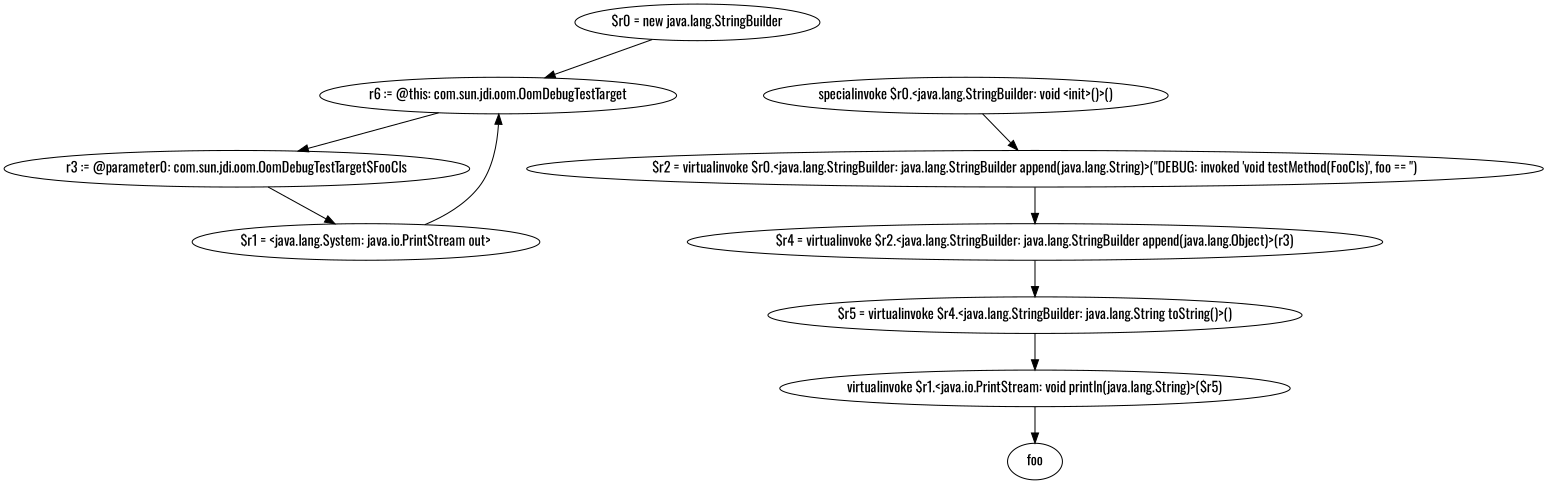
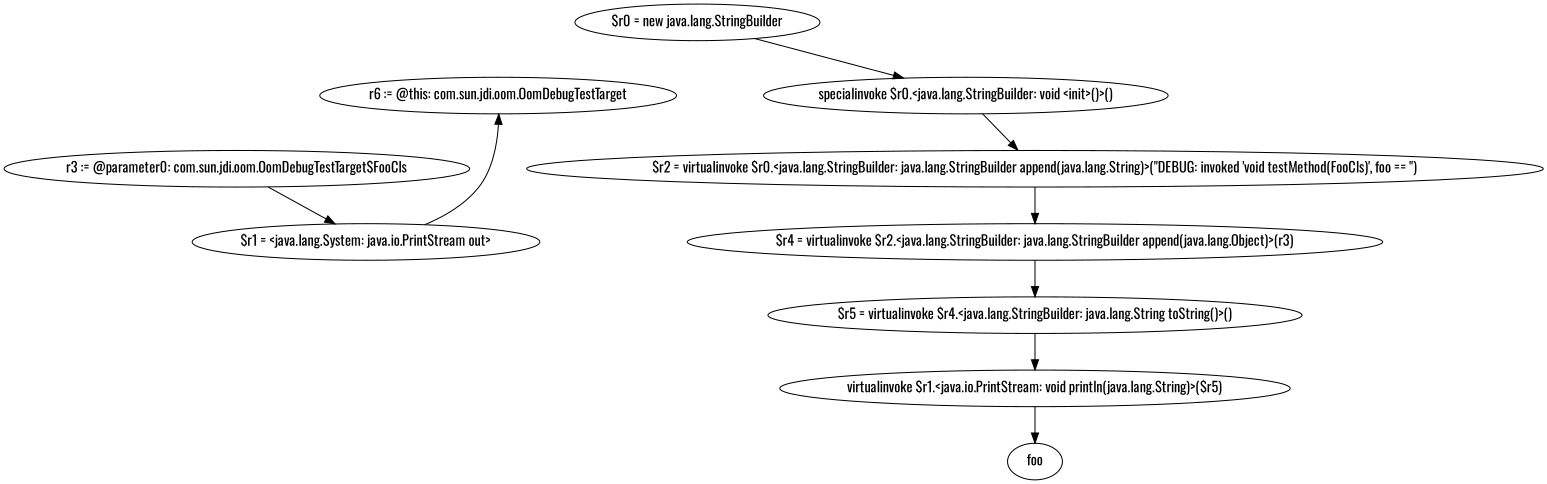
(603, 57) -> (824, 57)
(373, 131) -> none
